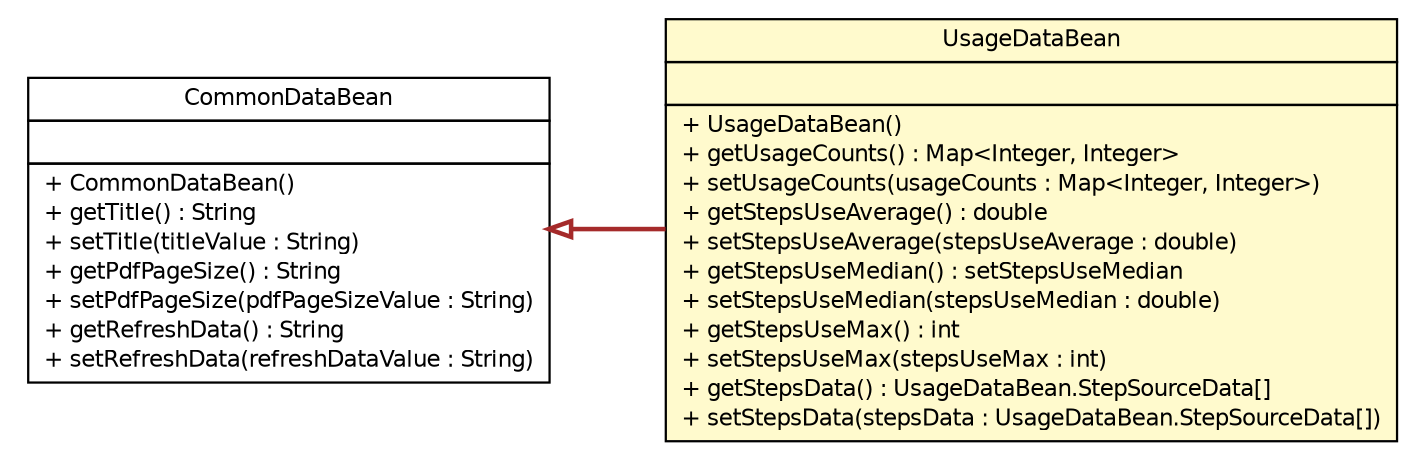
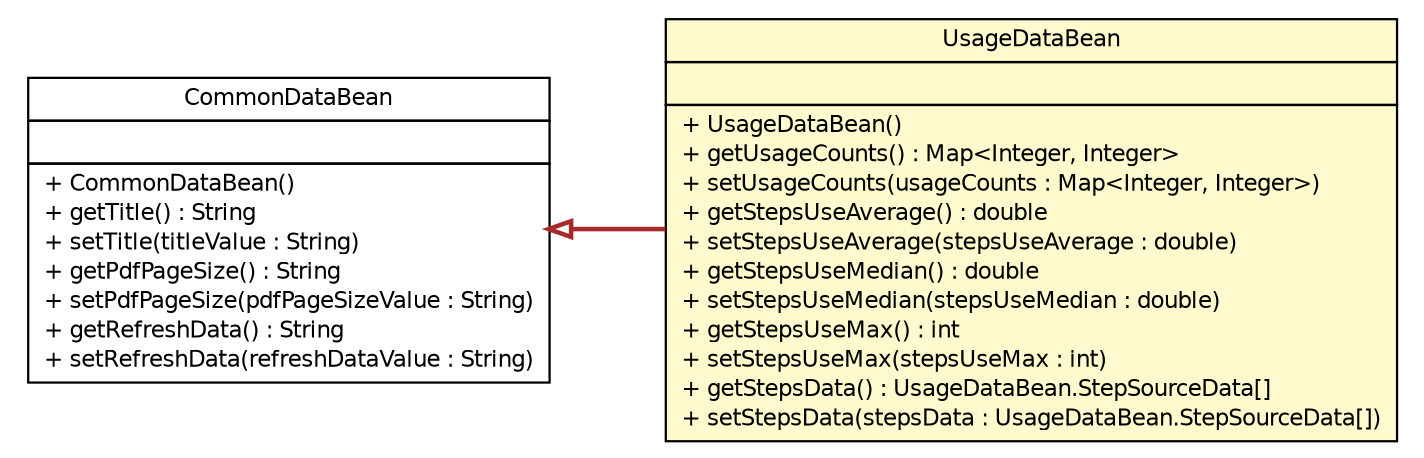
(933, 272) -> (861, 272)
